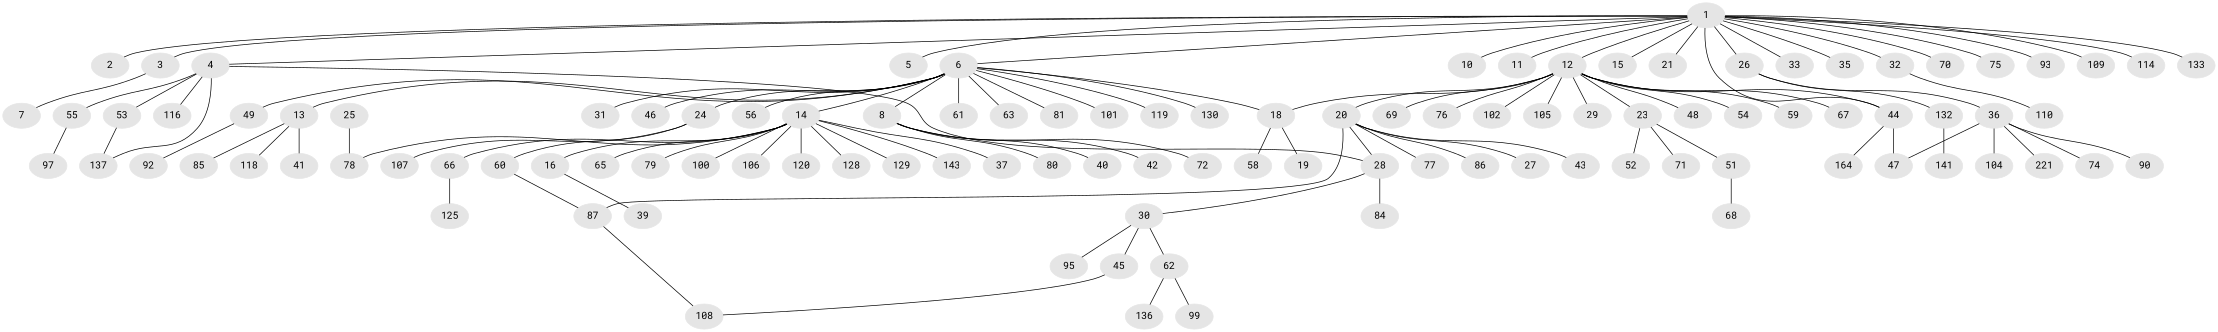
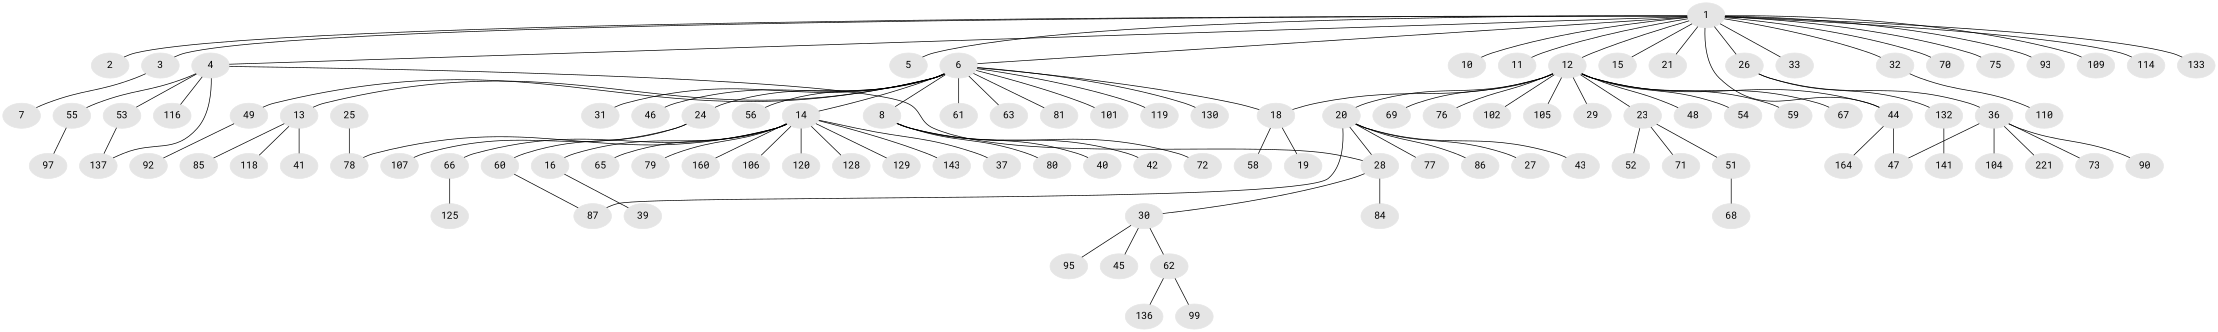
(1845, 66) -> none
(701, 166) -> (701, 166)
(2094, 166) -> (2094, 166)
(704, 317) -> none
